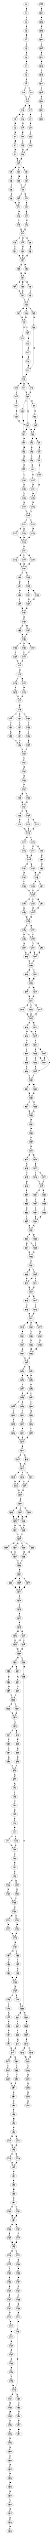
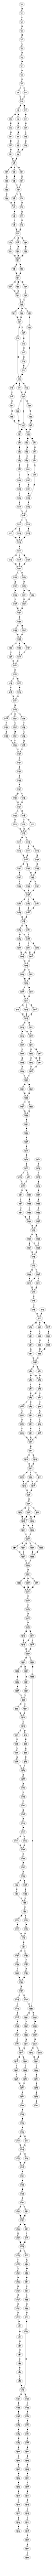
(48, 1065) -> (36, 1067)
(29, 1155) -> none
(35, 1301) -> none
none -> (27, 2438)
